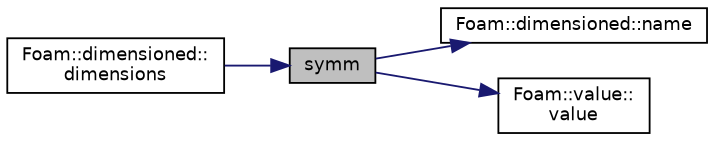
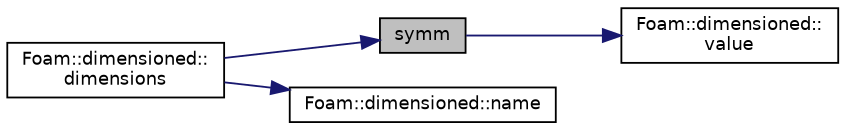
(413, 52) -> (248, 85)
(574, 106) -> (730, 36)
